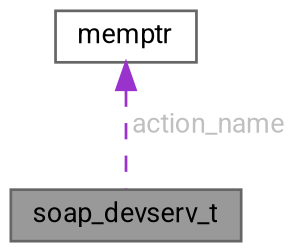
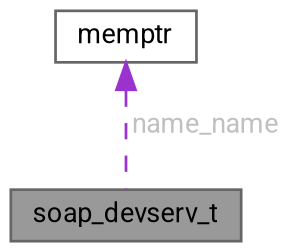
(206, 126) -> (203, 126)
